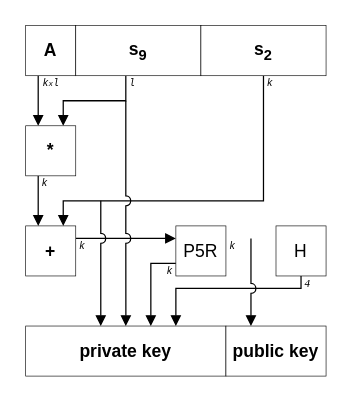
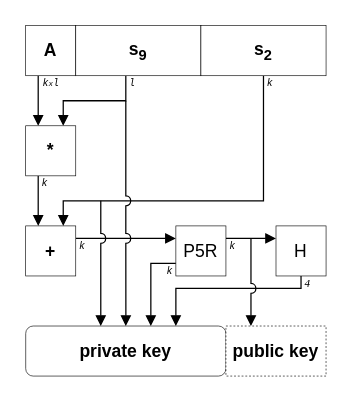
none -> (245, 238)
(126, 351) -> (126, 351)
(276, 351) -> (276, 351)
